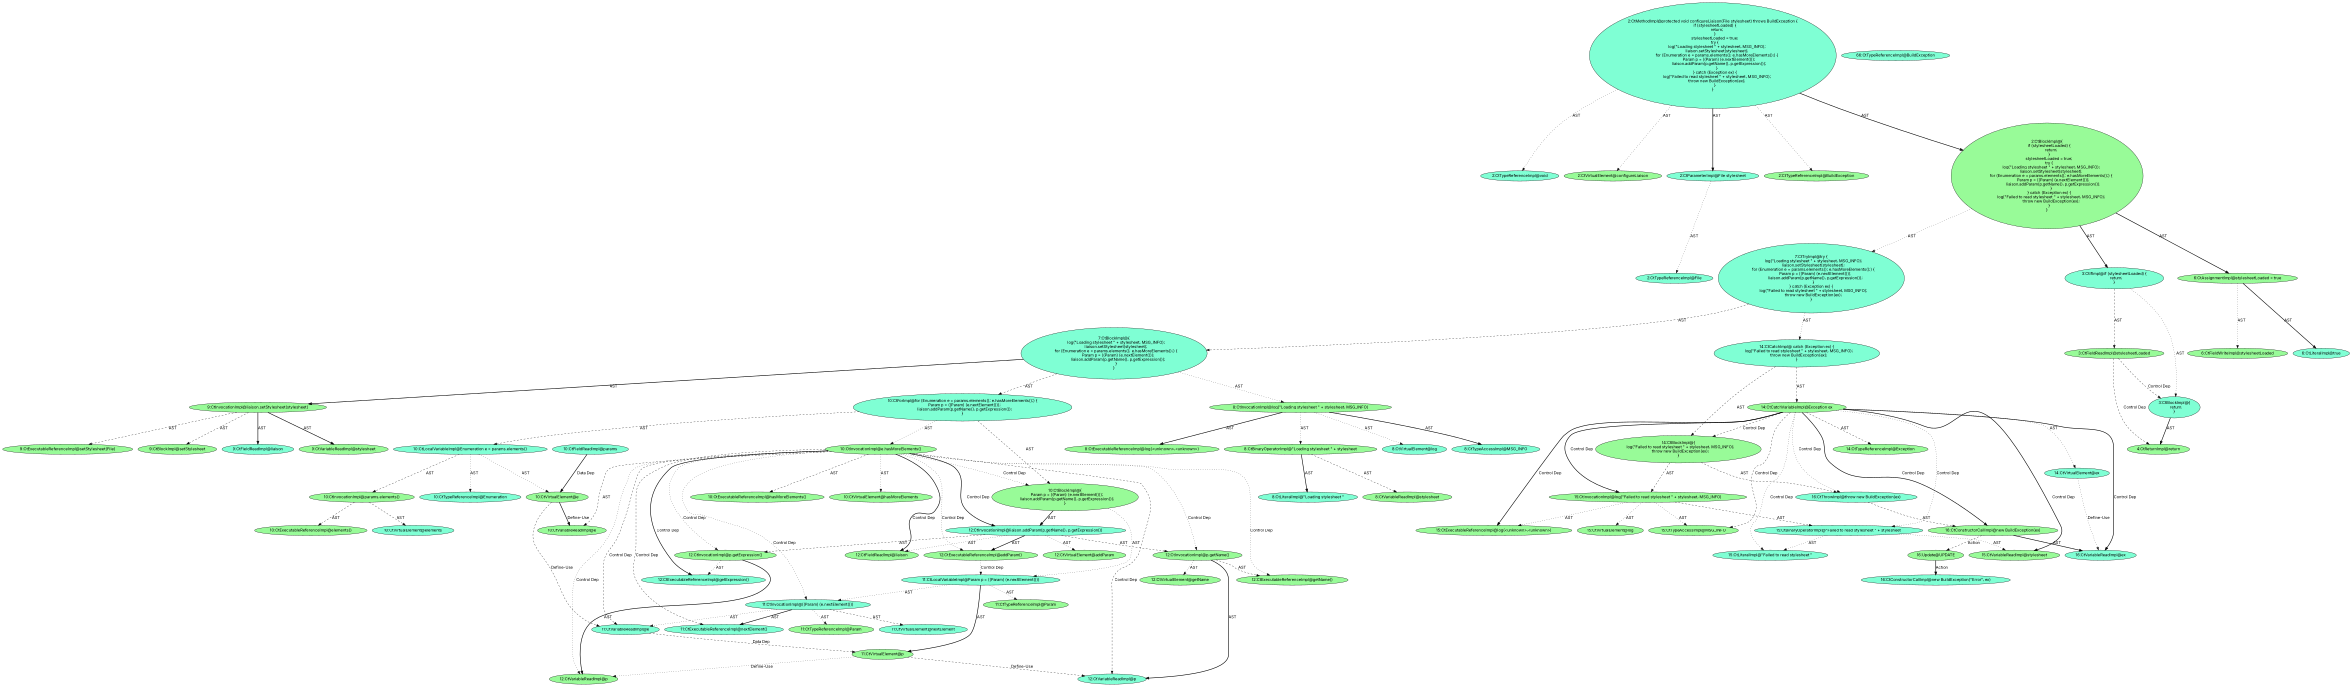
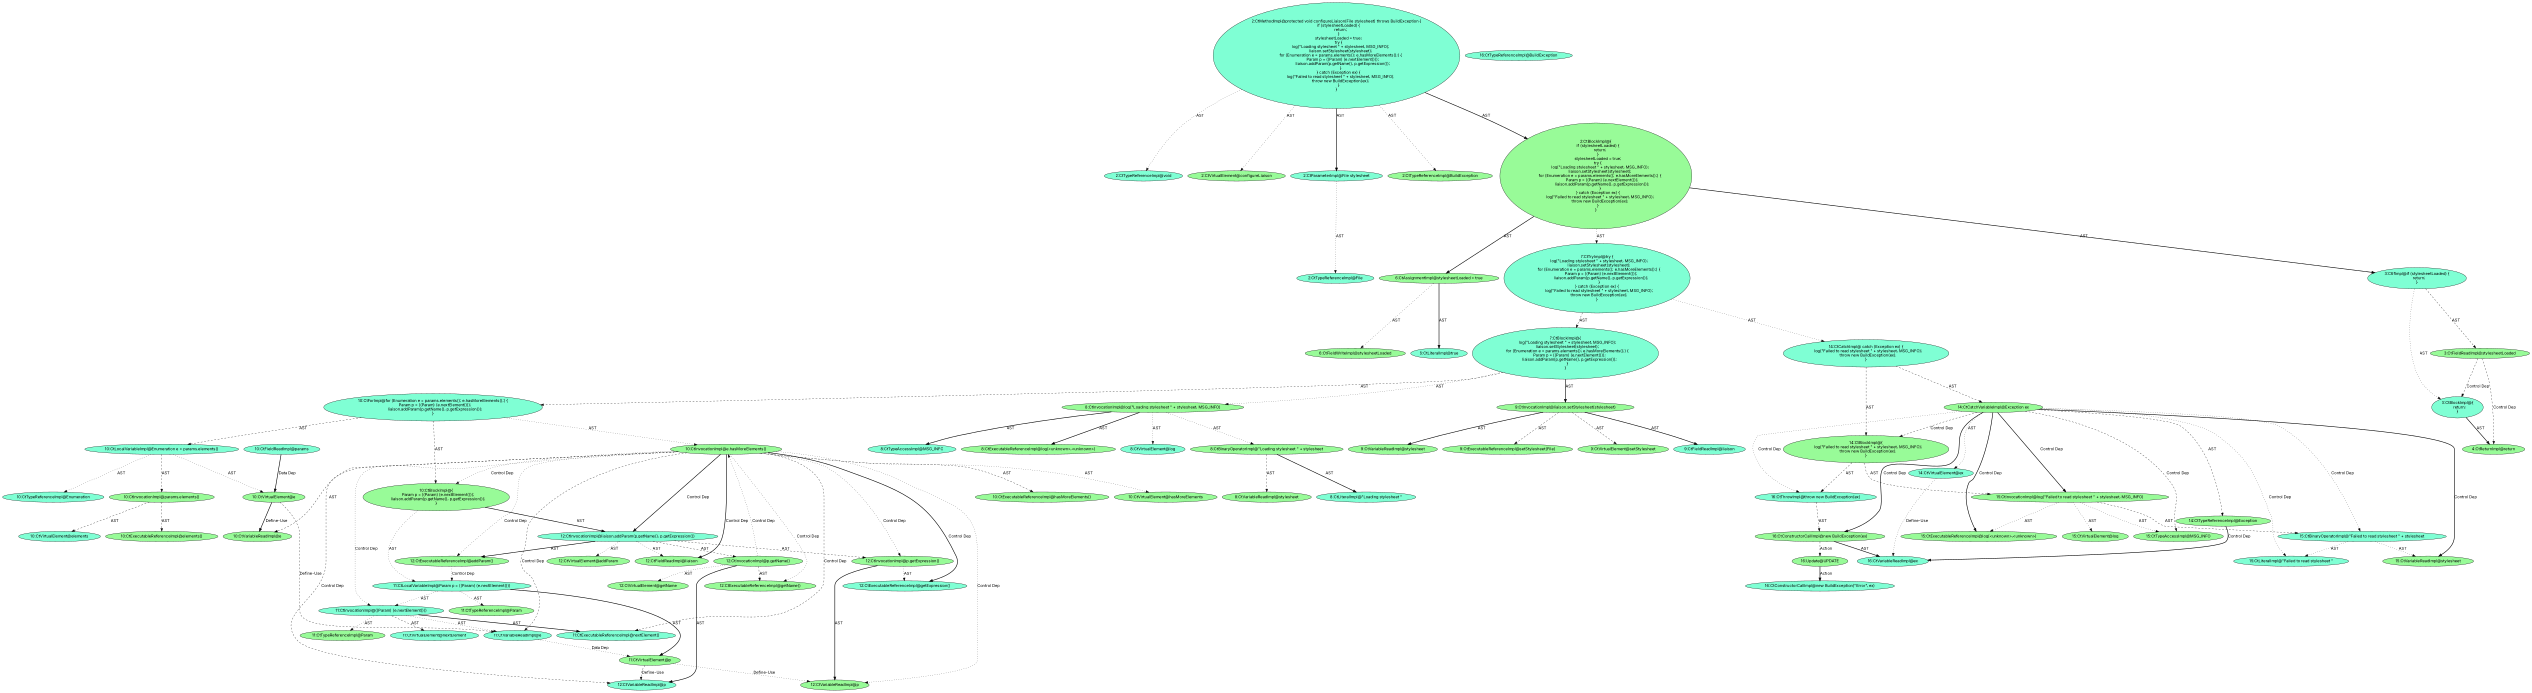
(1896, 56) -> (1519, 56)
(2044, 423) -> (2087, 555)
(177, 449) -> (1623, 449)
(1151, 469) -> (747, 506)
(751, 643) -> (583, 648)
